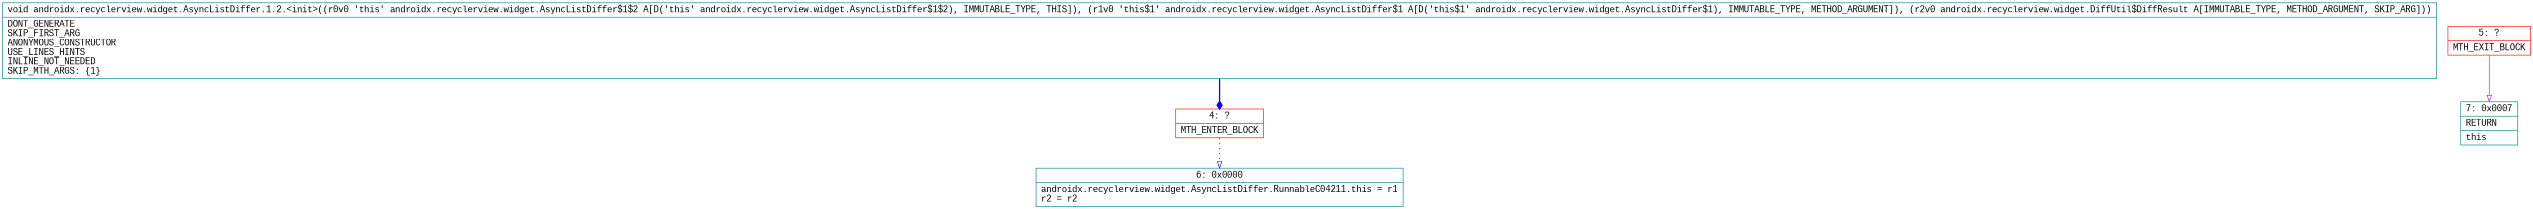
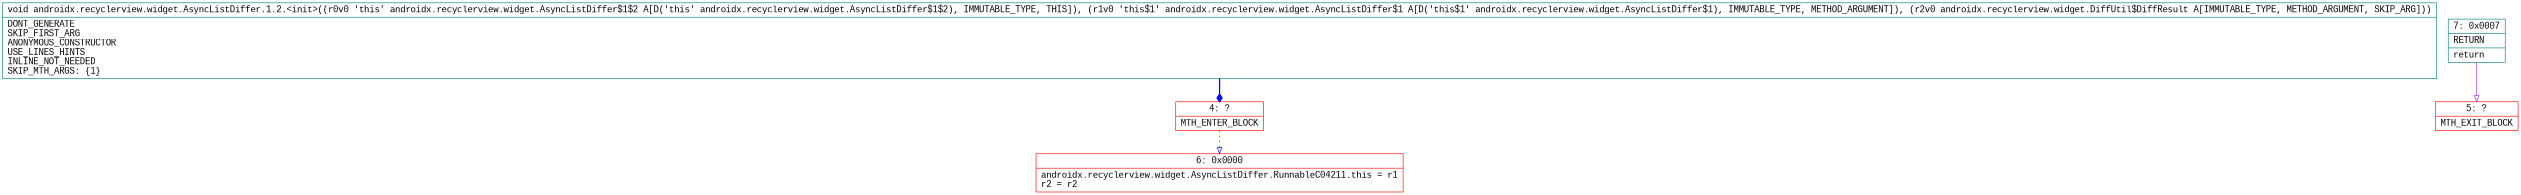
(2489, 75) -> (2477, 79)
(2476, 137) -> (2469, 55)
(1220, 187) -> (1220, 173)
